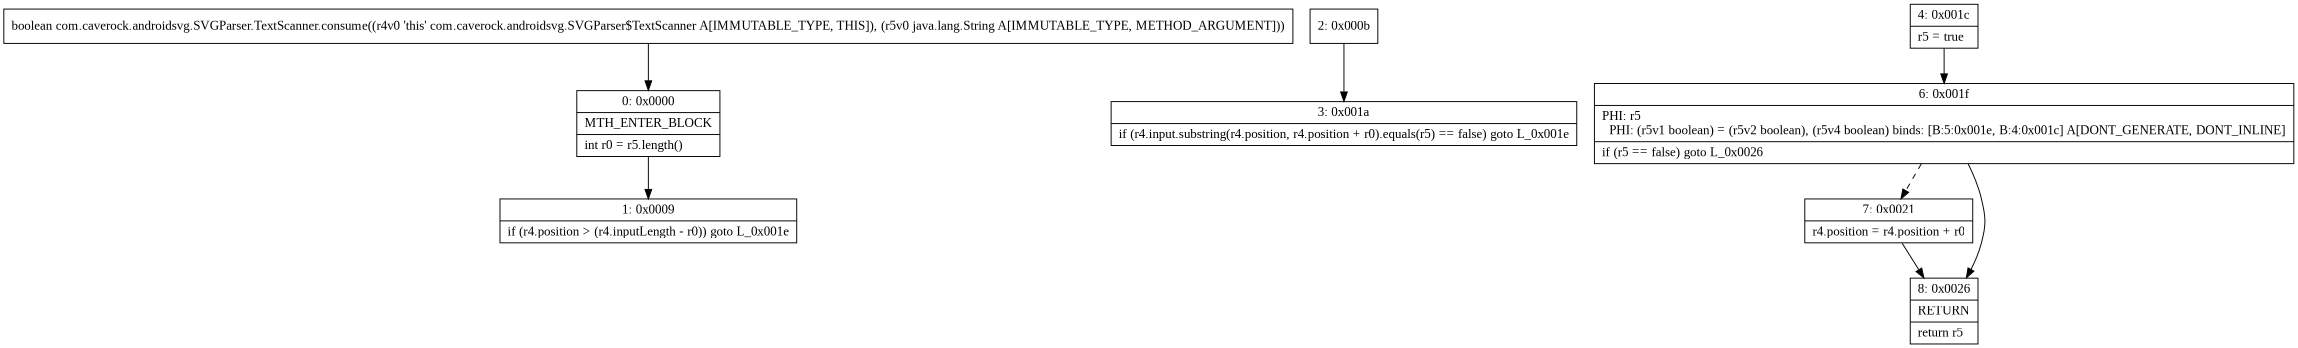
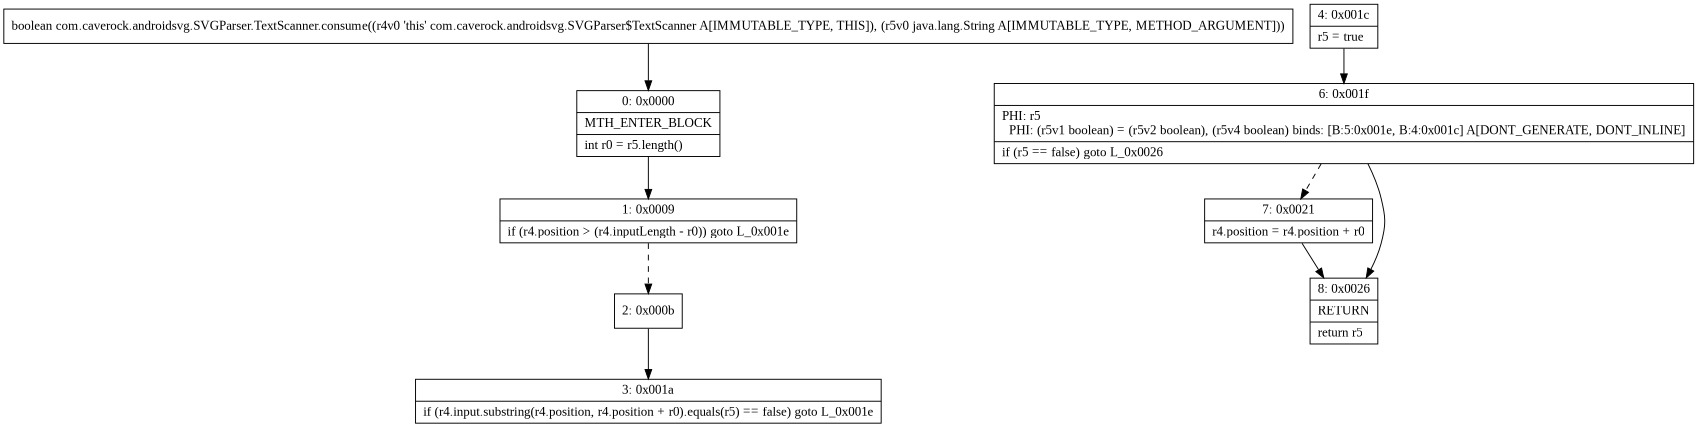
none -> (648, 264)
